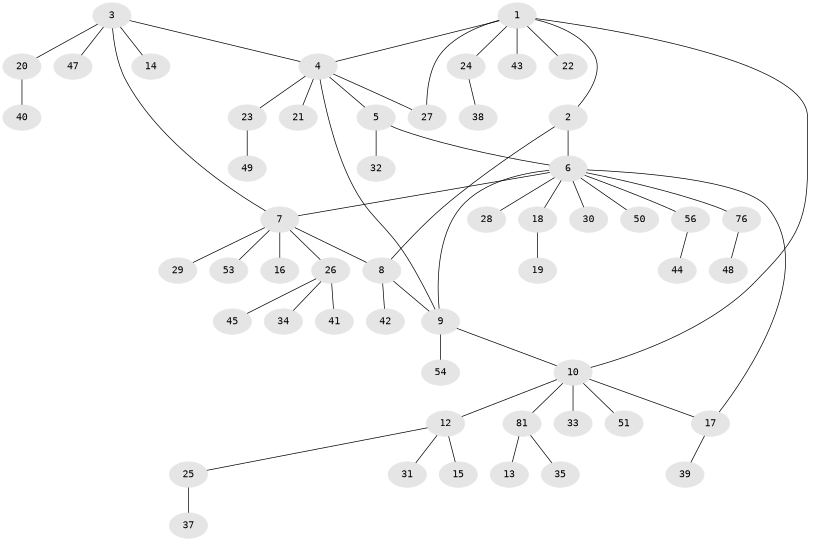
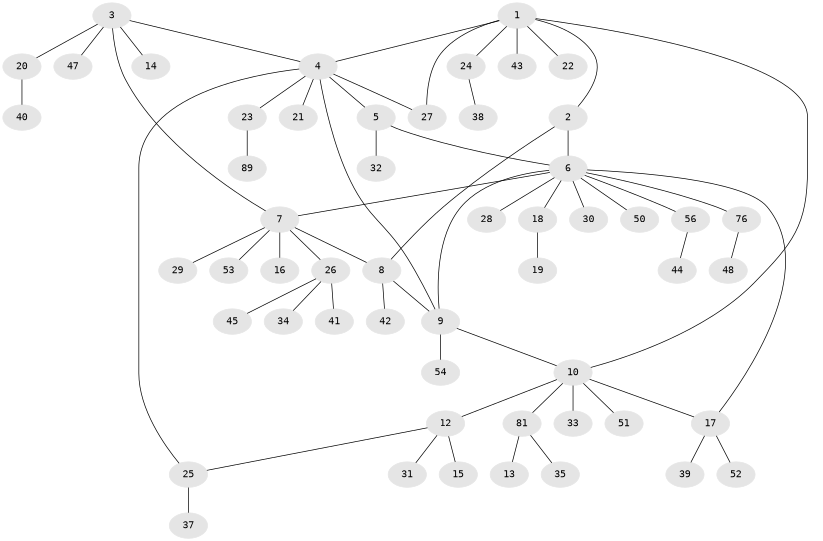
(247, 169) -> (247, 169)
none -> (139, 219)
none -> (736, 475)
